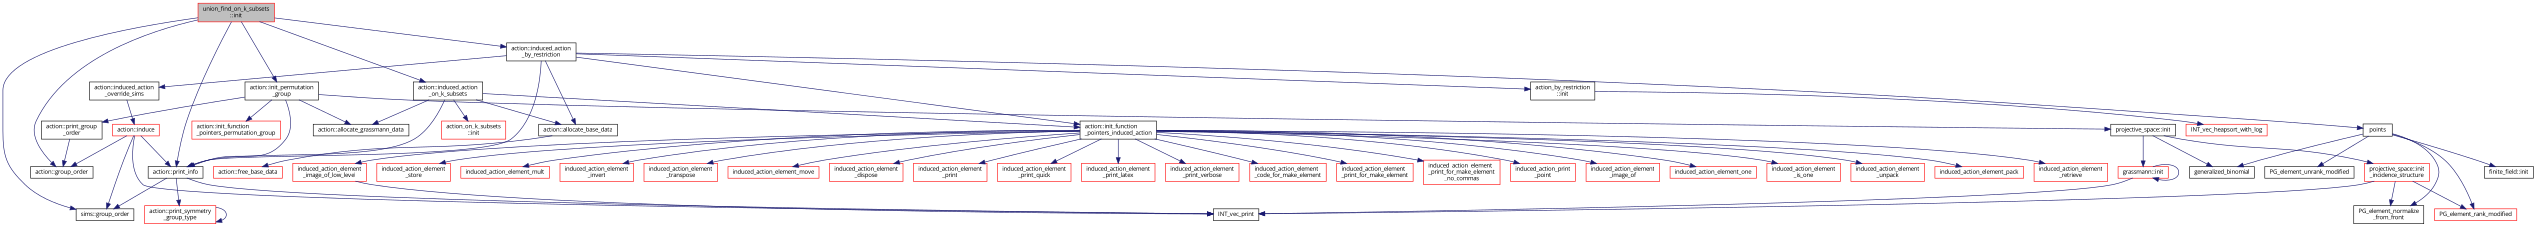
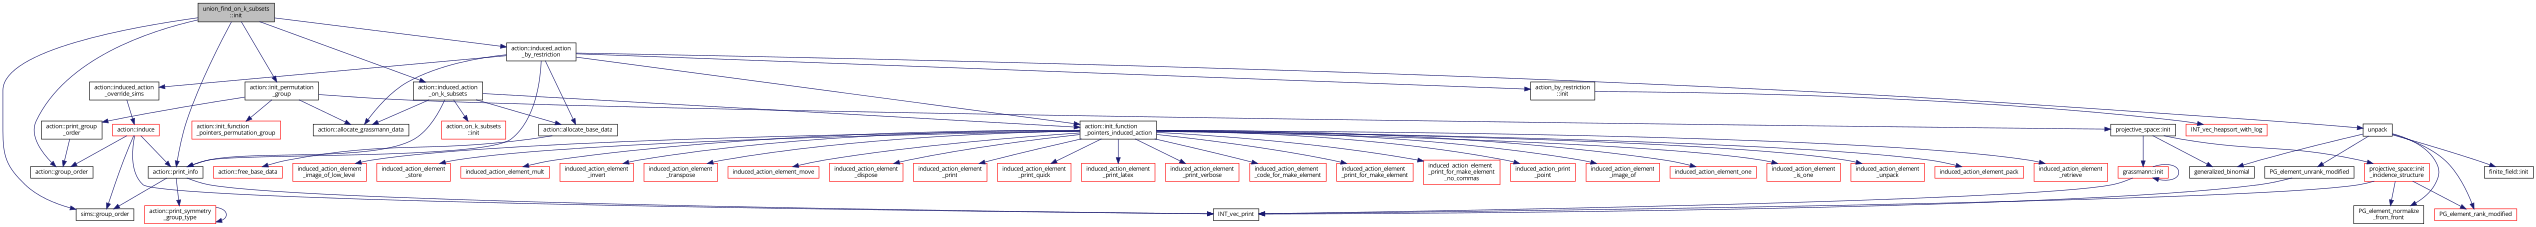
(236, 13) -> (236, 13)
none -> (430, 72)
(2378, 130) -> (2378, 130)
(272, 151) -> none
(781, 208) -> (1779, 208)
